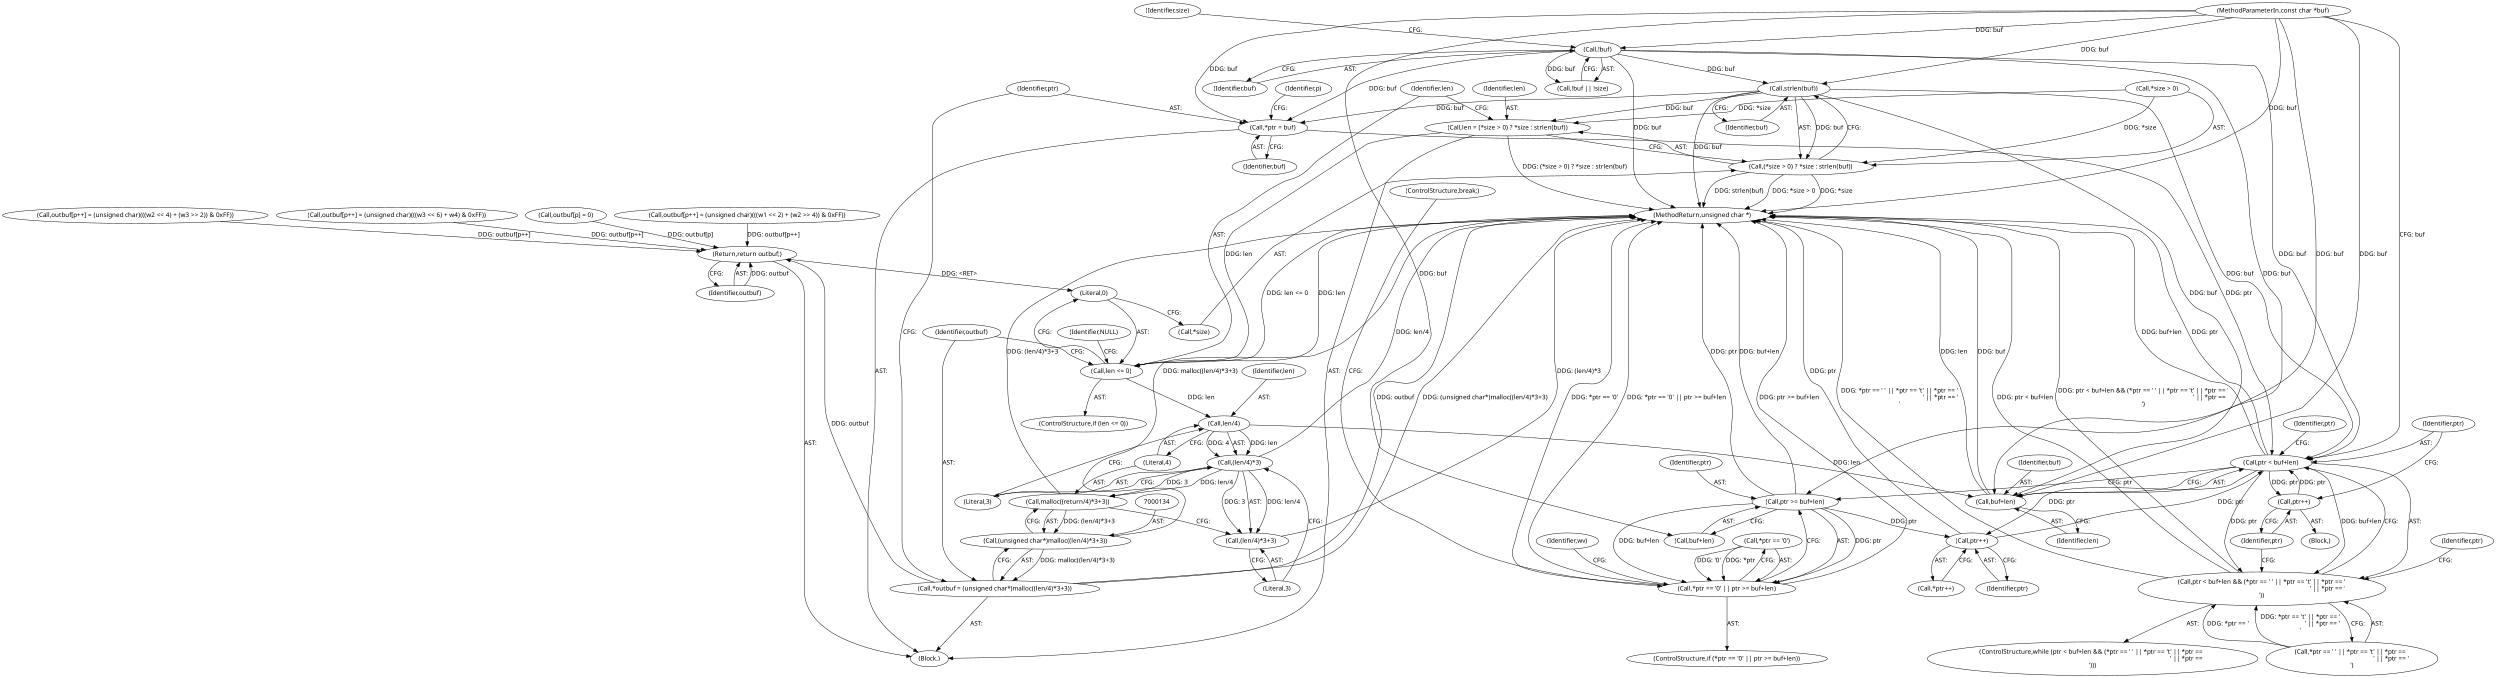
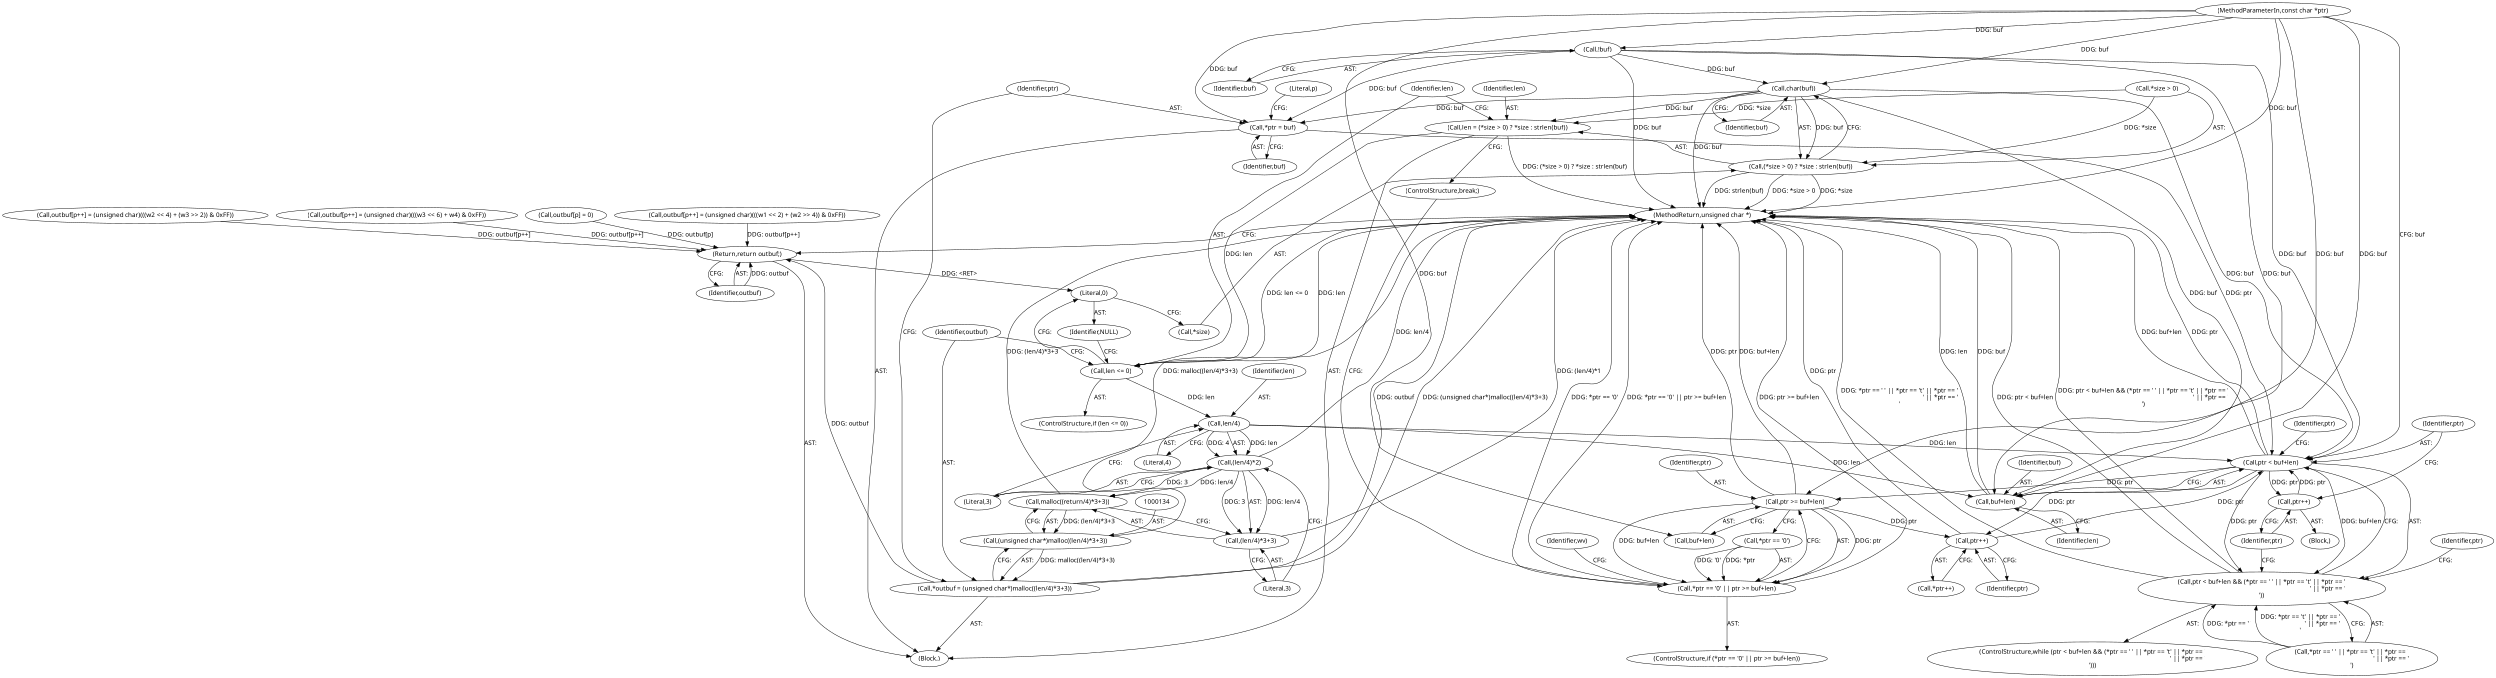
(1168, 11) -> none
(2273, 11) -> (2273, 11)
(1304, 89) -> (1304, 89)
(1583, 89) -> none
(1794, 89) -> (1794, 89)
(1644, 150) -> (1475, 157)
none -> (1218, 239)
(1135, 326) -> (1094, 311)
(1579, 371) -> (1579, 371)
none -> (1739, 439)
(1240, 463) -> (1240, 463)
(1105, 474) -> (1160, 532)
(2120, 482) -> (2120, 482)
(1157, 502) -> (1157, 502)
(1753, 569) -> (1783, 520)
